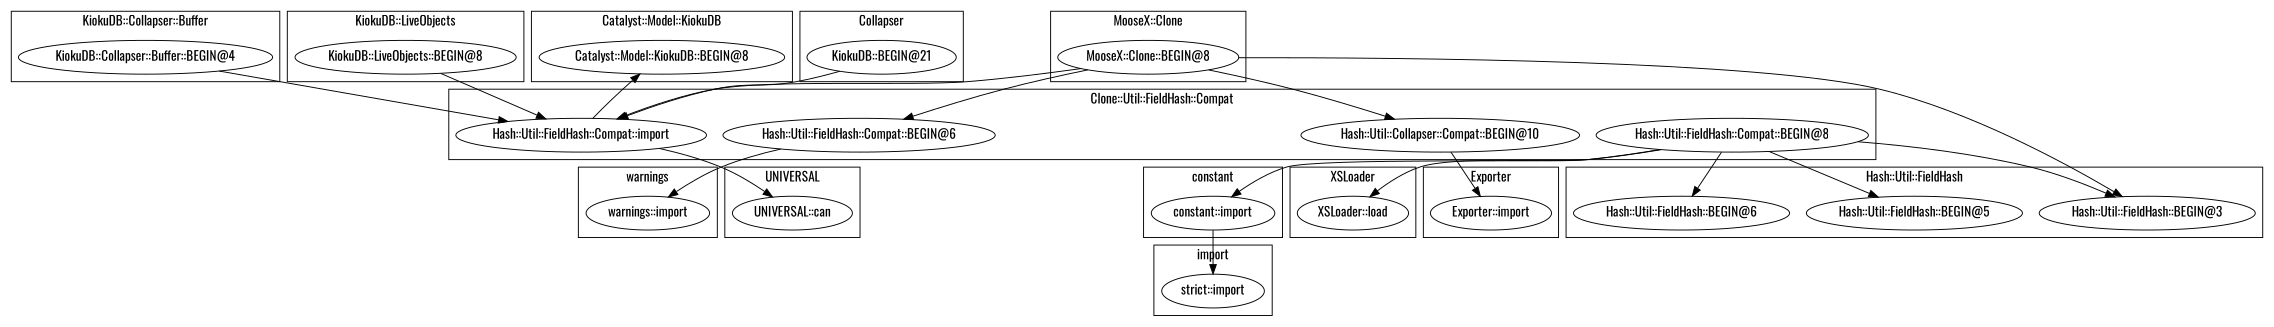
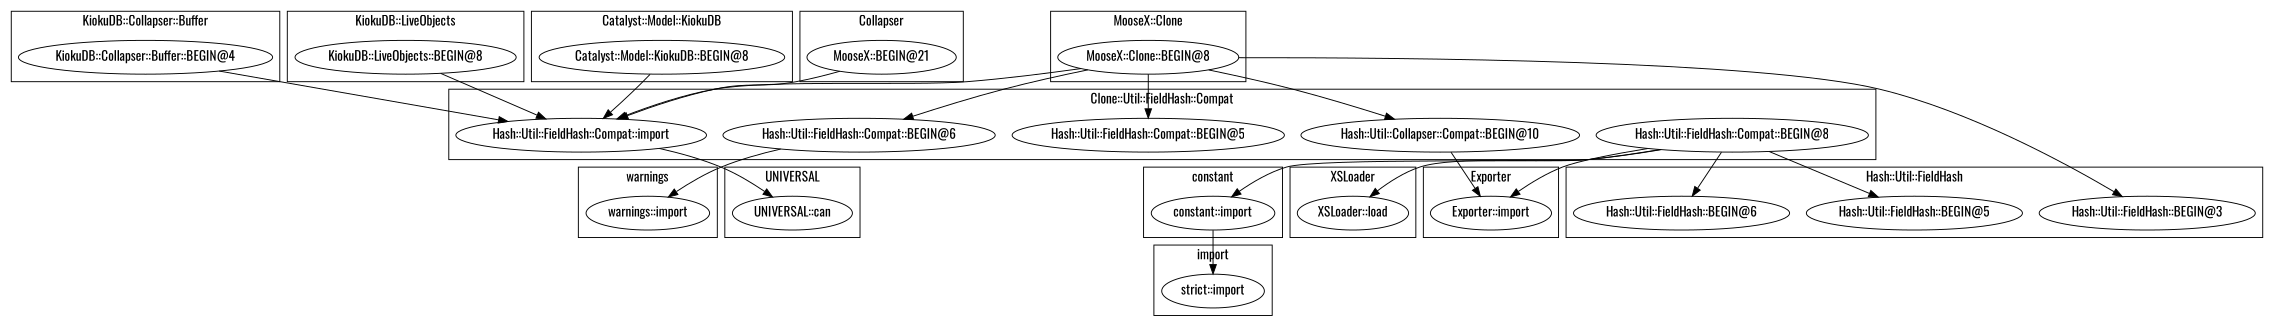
(882, 57) -> (882, 57)
(612, 99) -> (629, 95)
none -> (1148, 135)
(1984, 157) -> (1548, 174)
